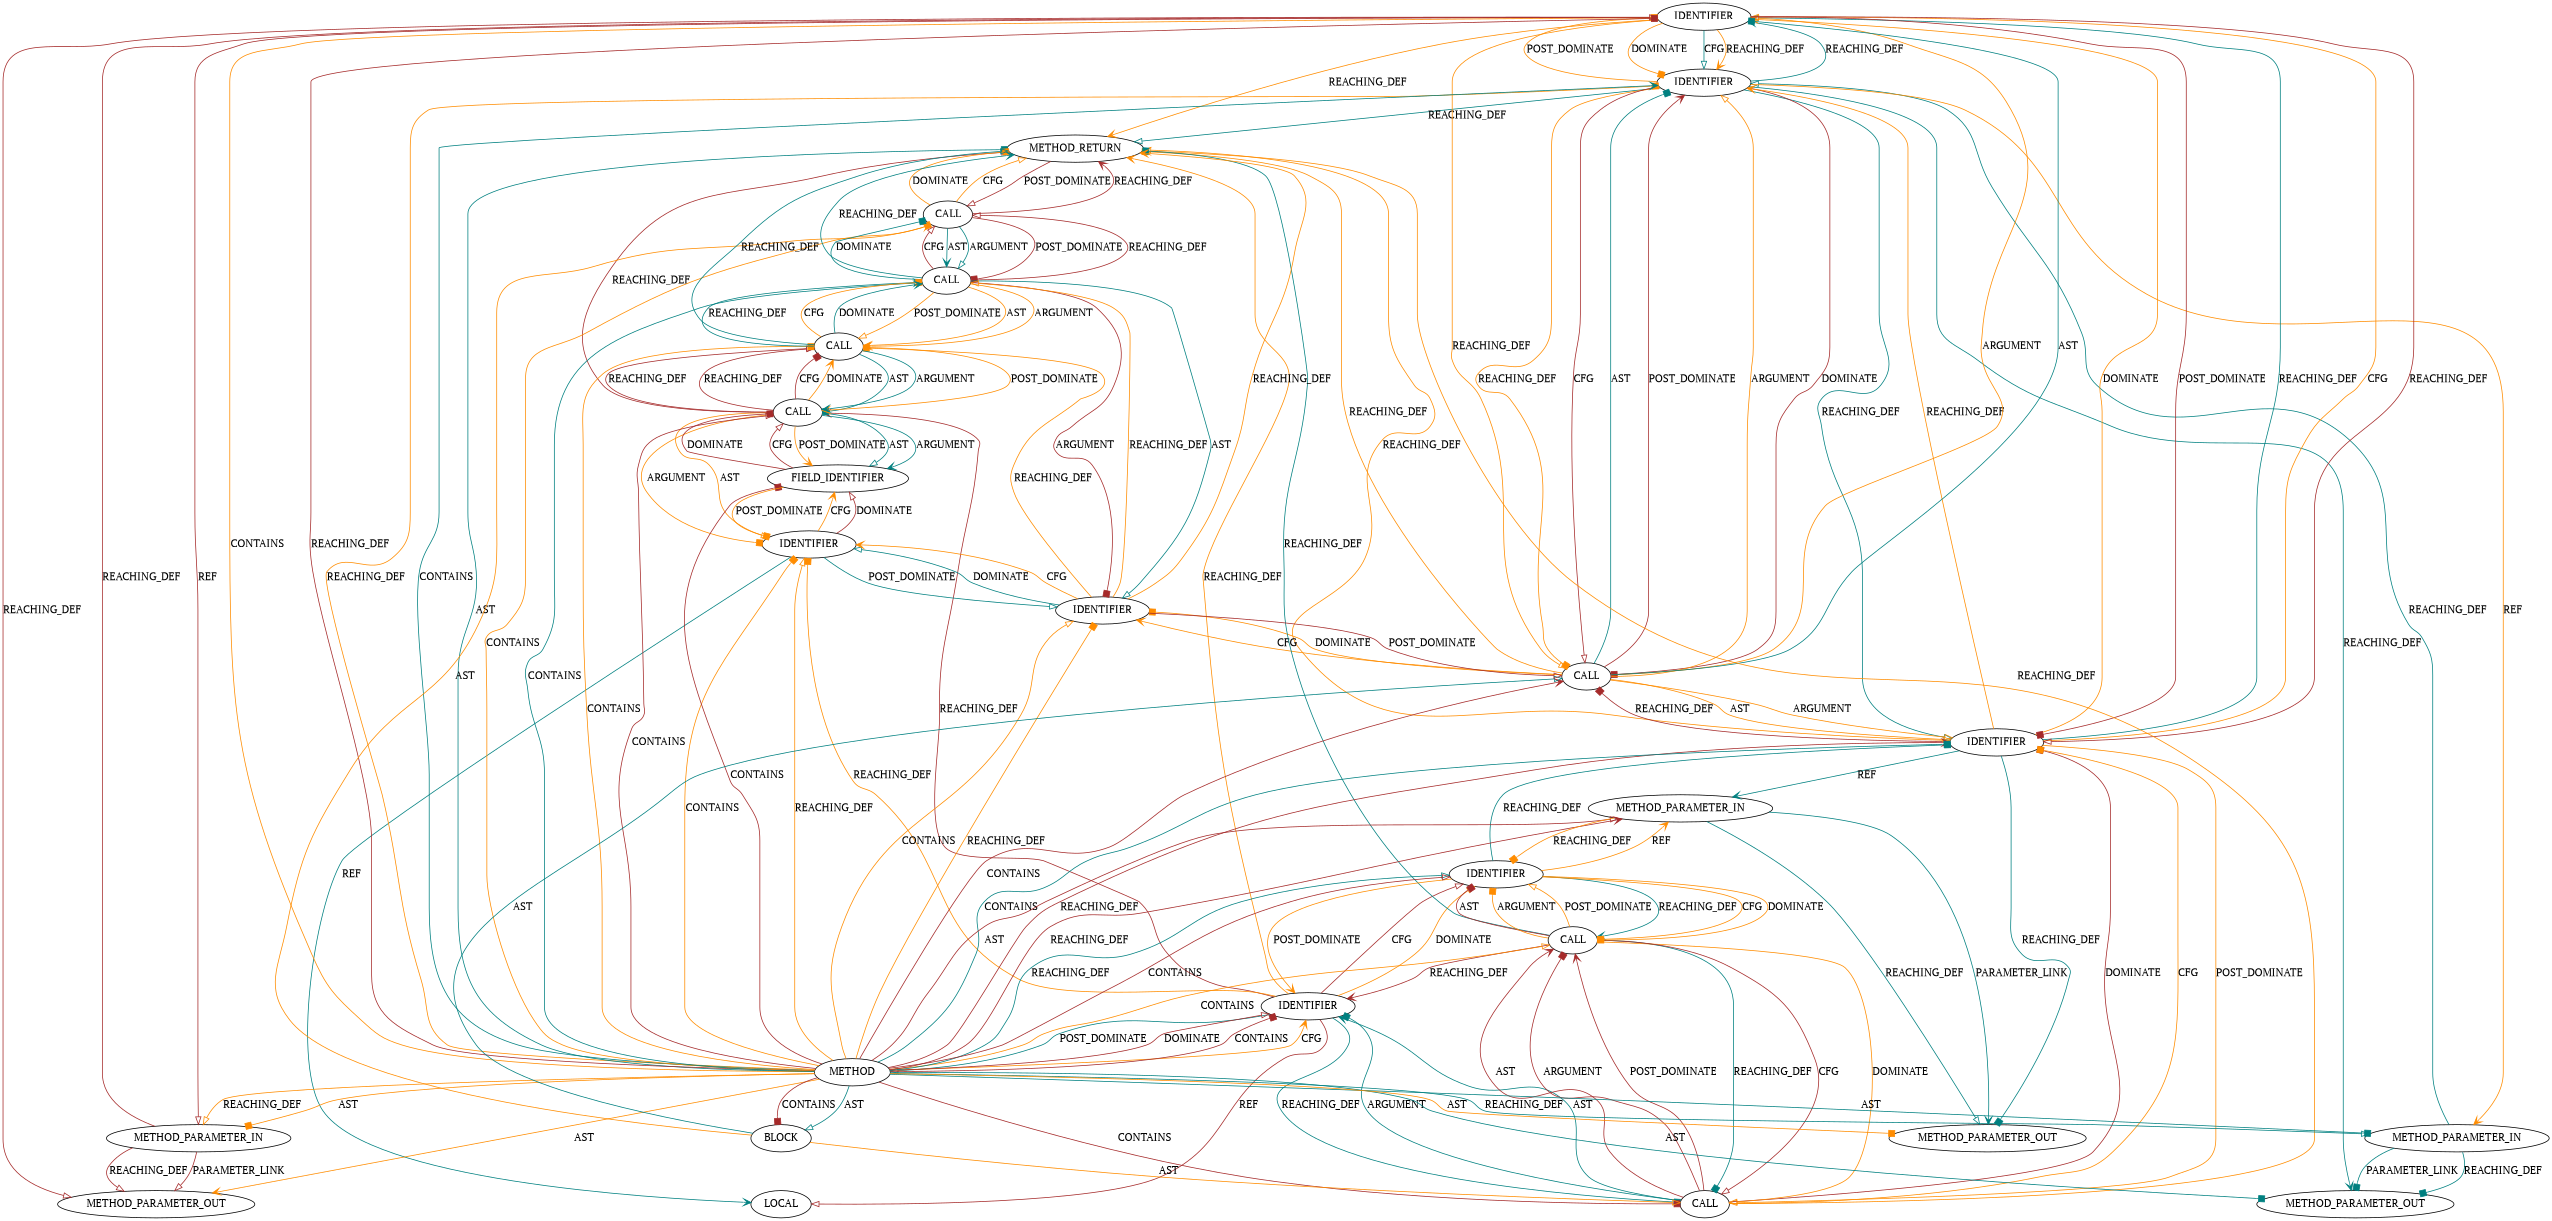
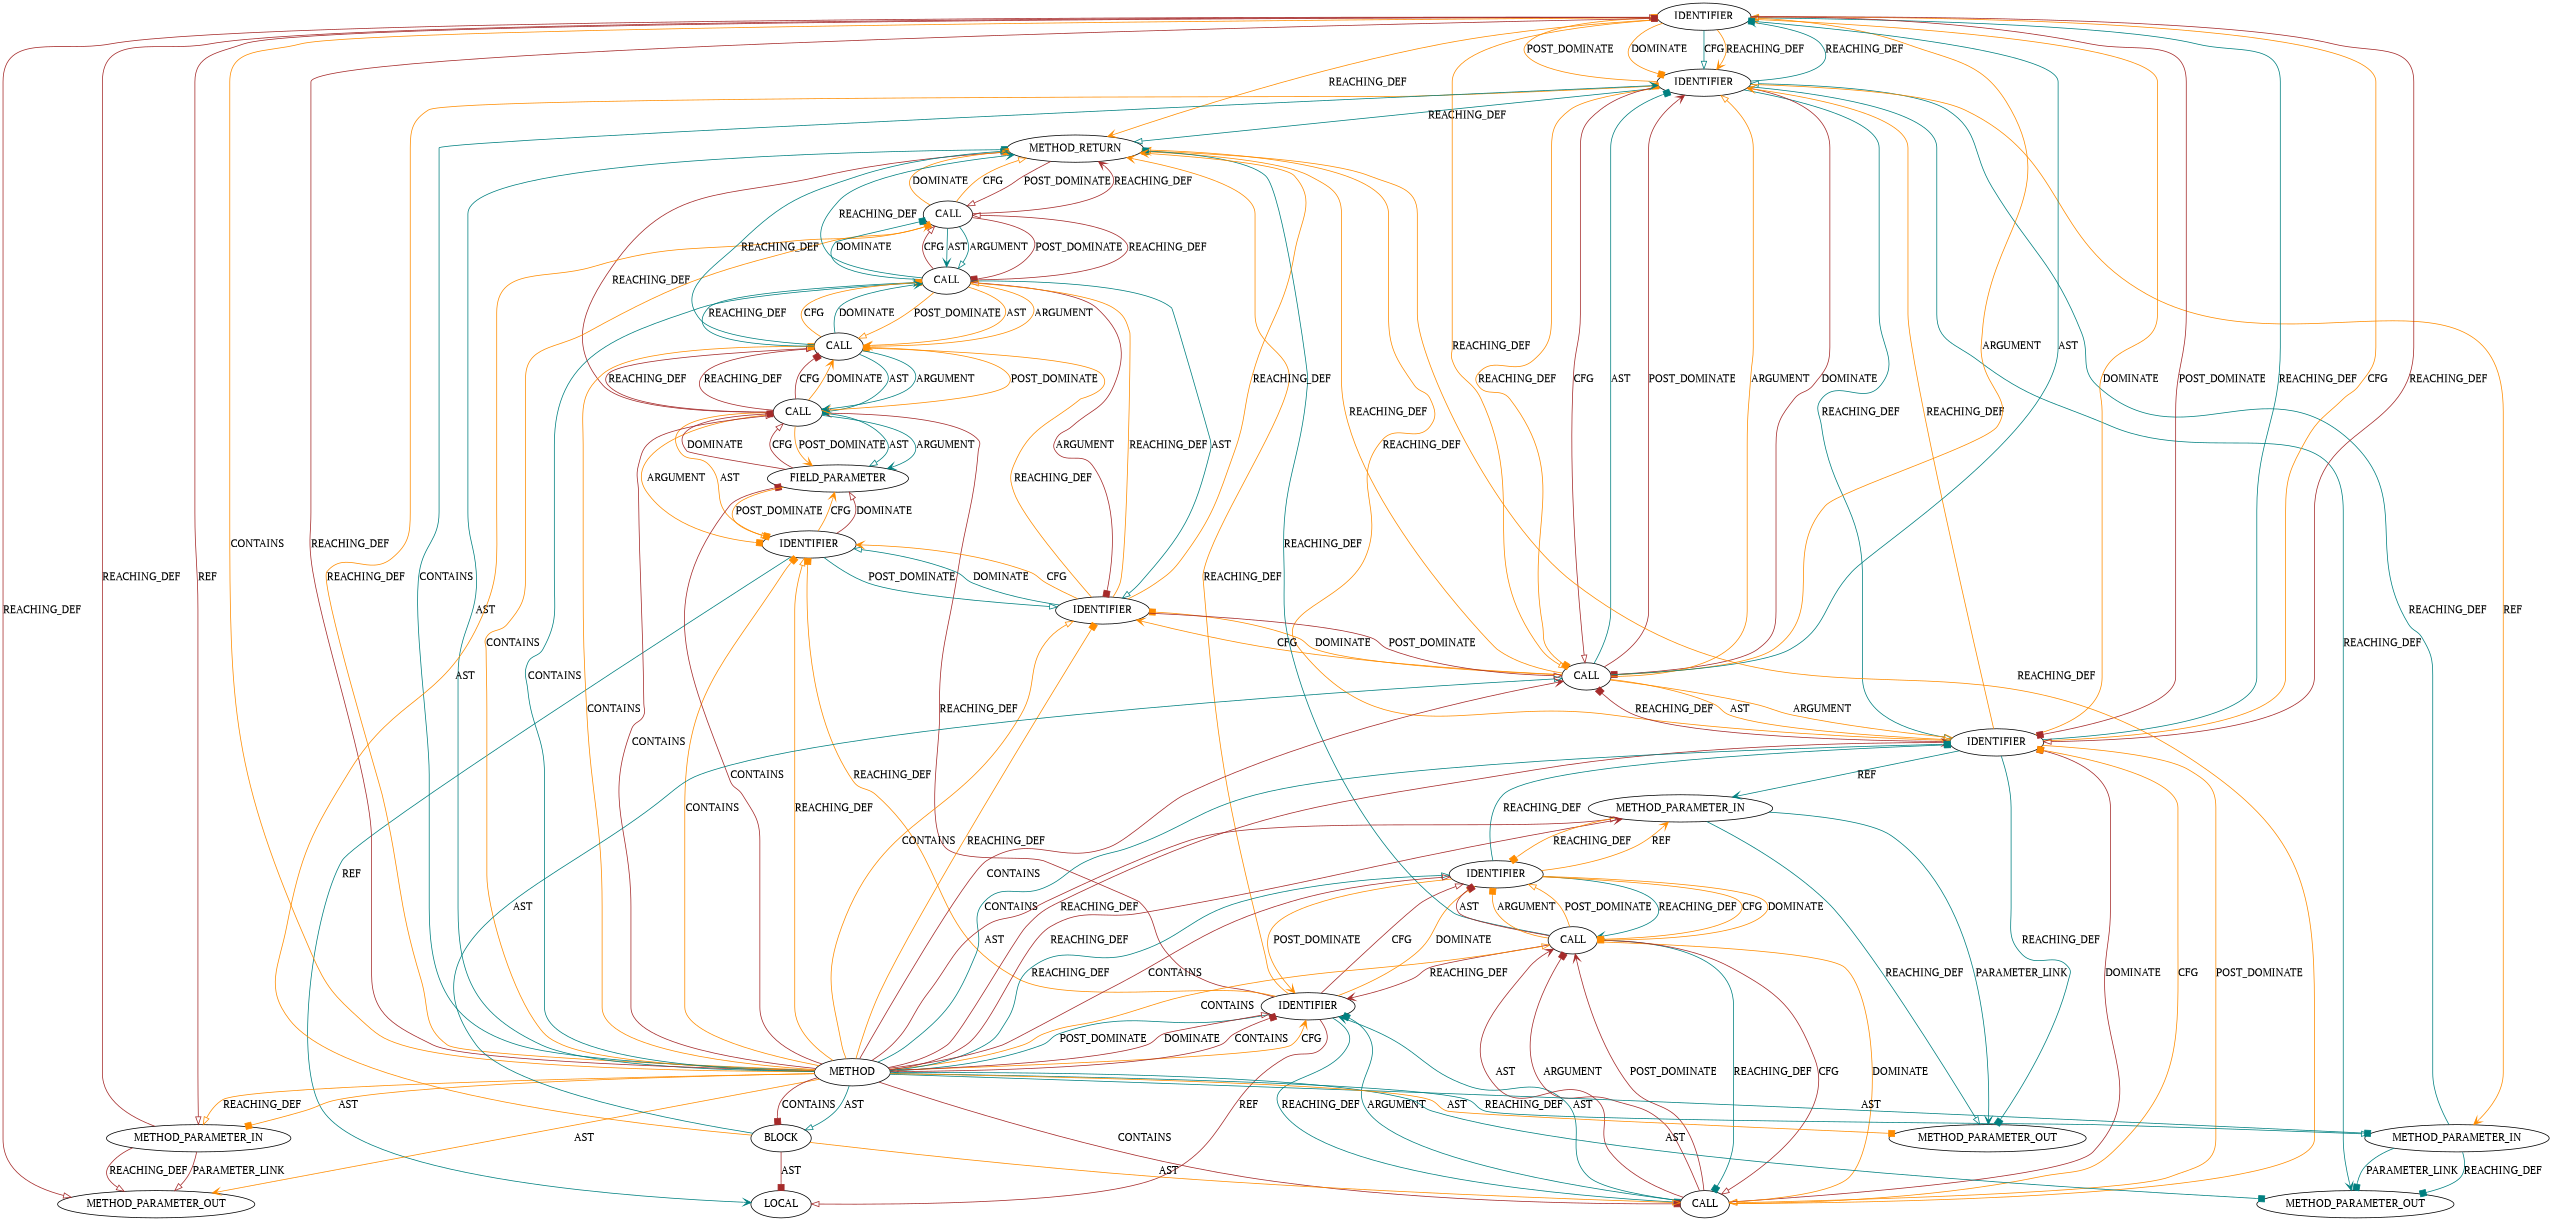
(838, 479) -> (838, 479)
none -> (781, 1167)
